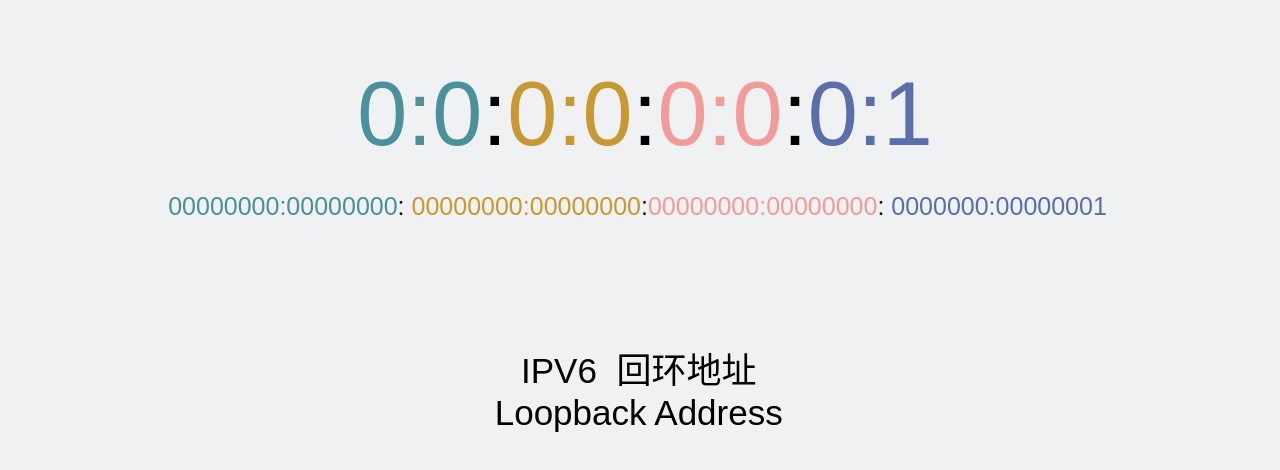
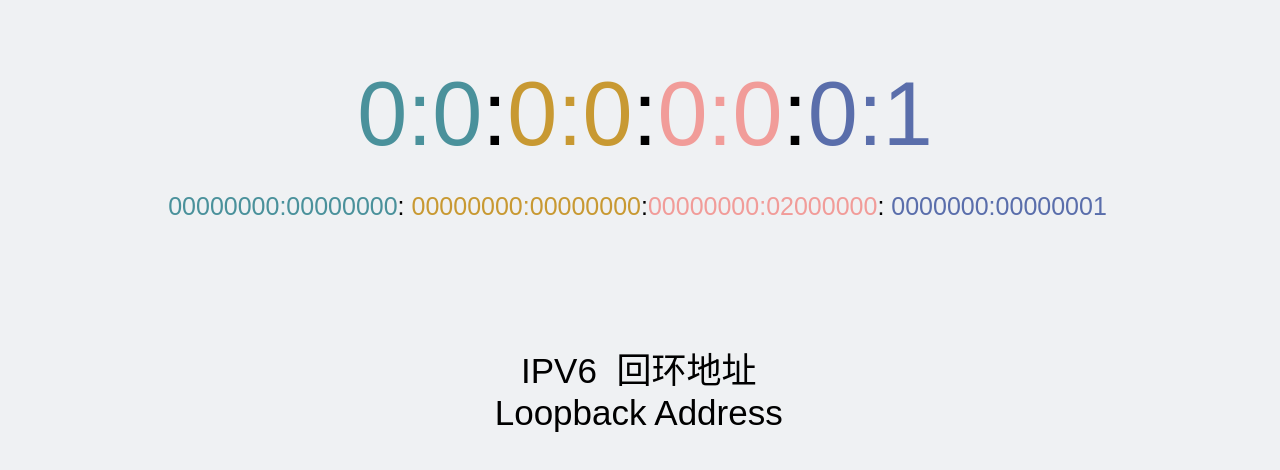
(639, 206) -> (639, 206)
